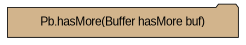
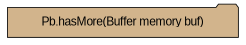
(123, 22) -> (123, 22)
